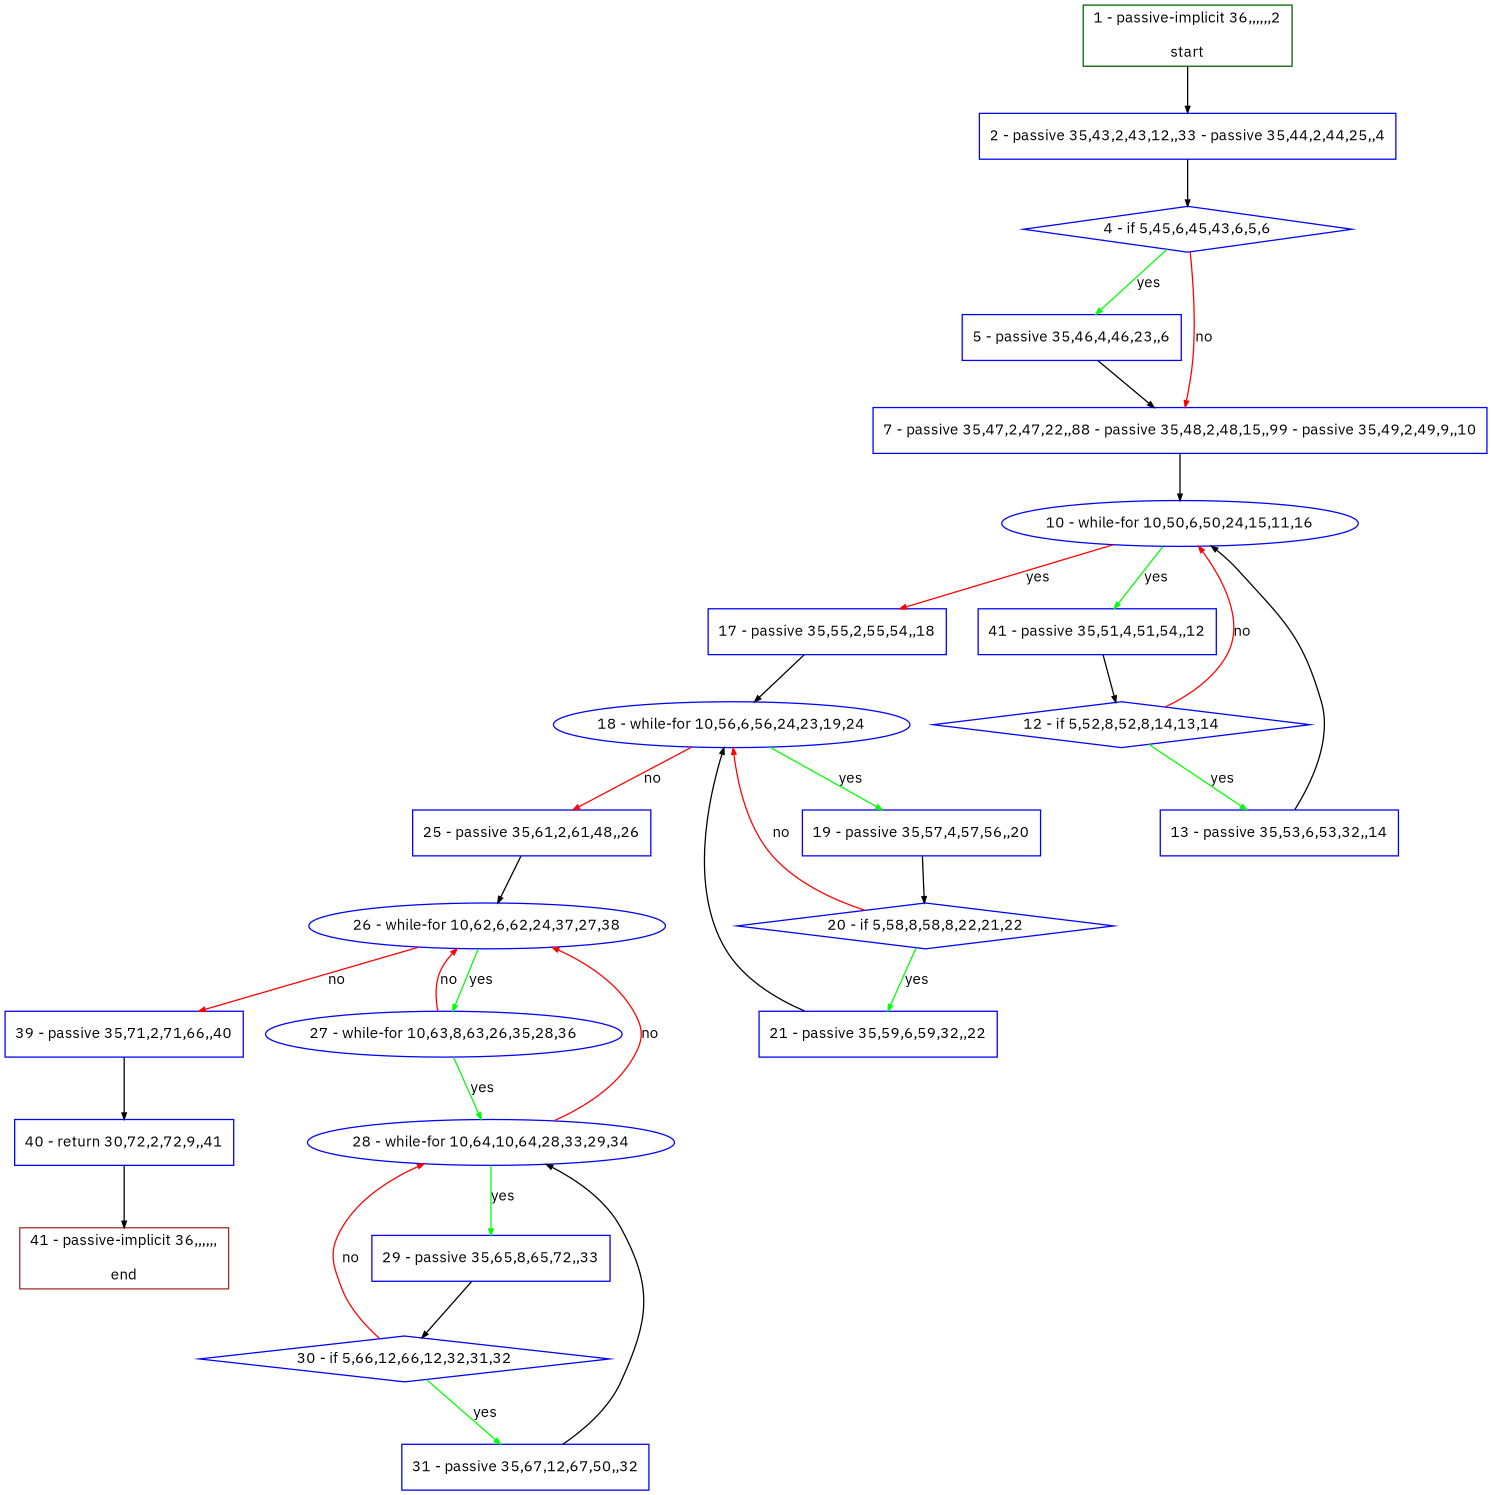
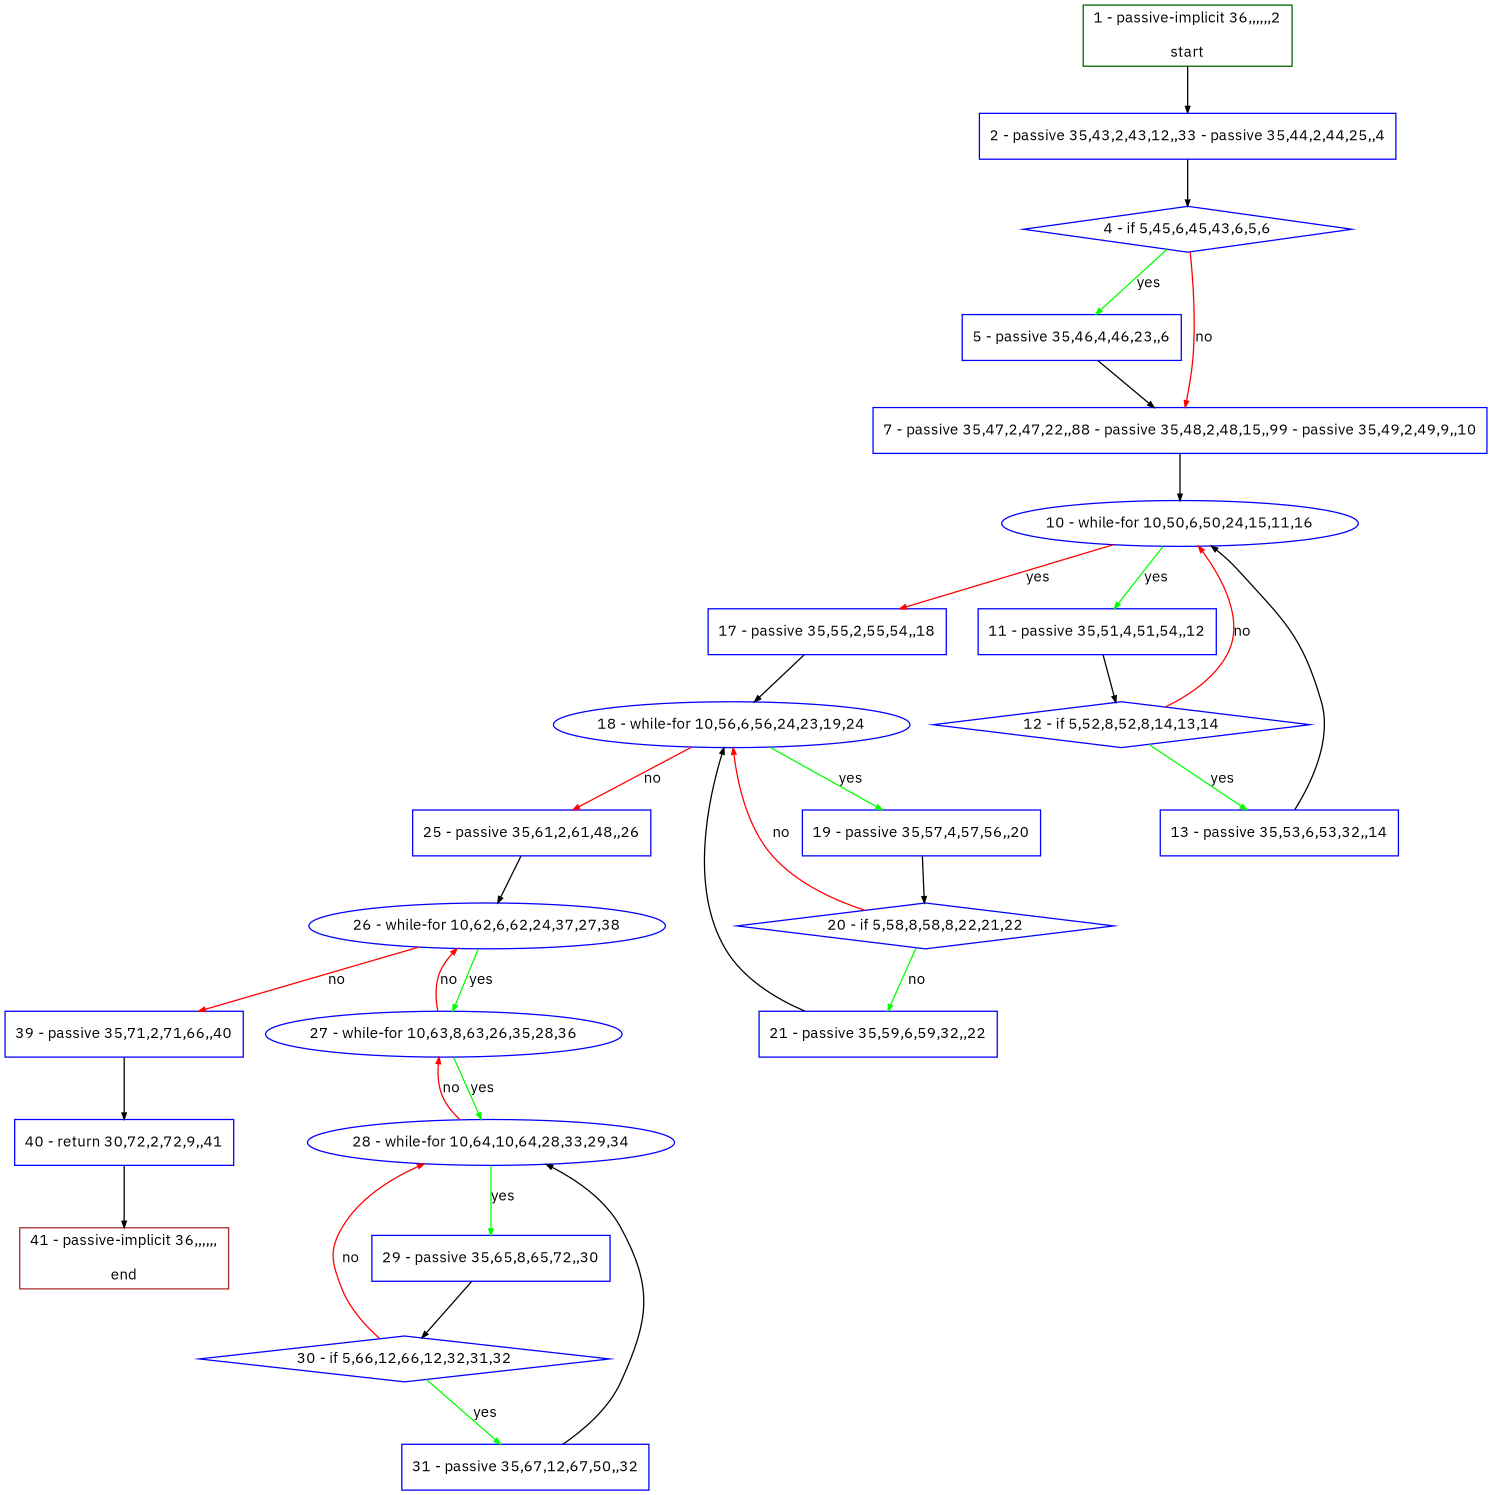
(1097, 632) -> (1097, 632)
(917, 980) -> (917, 980)
(641, 1037) -> (442, 1095)
(491, 1258) -> (491, 1258)
